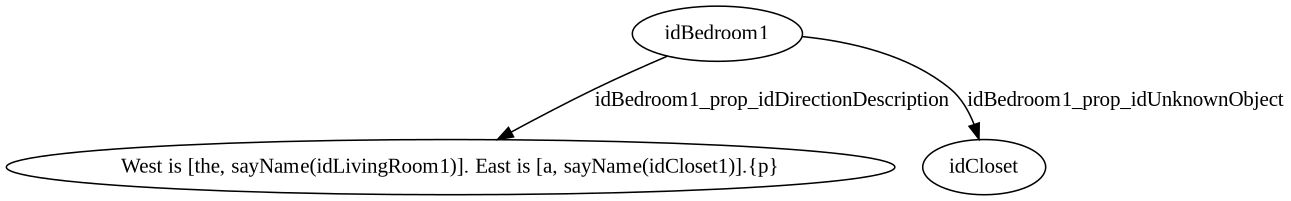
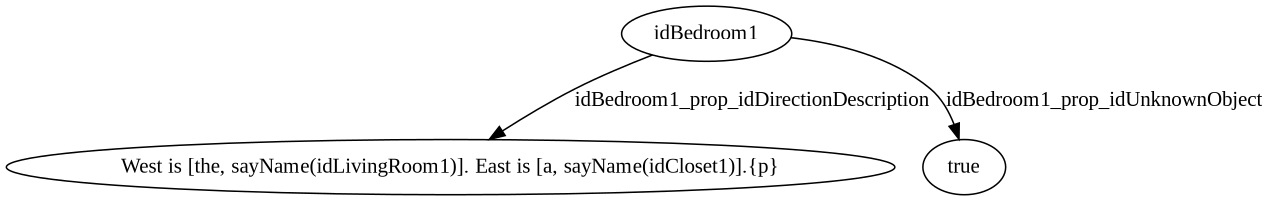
(984, 167) -> (964, 167)
